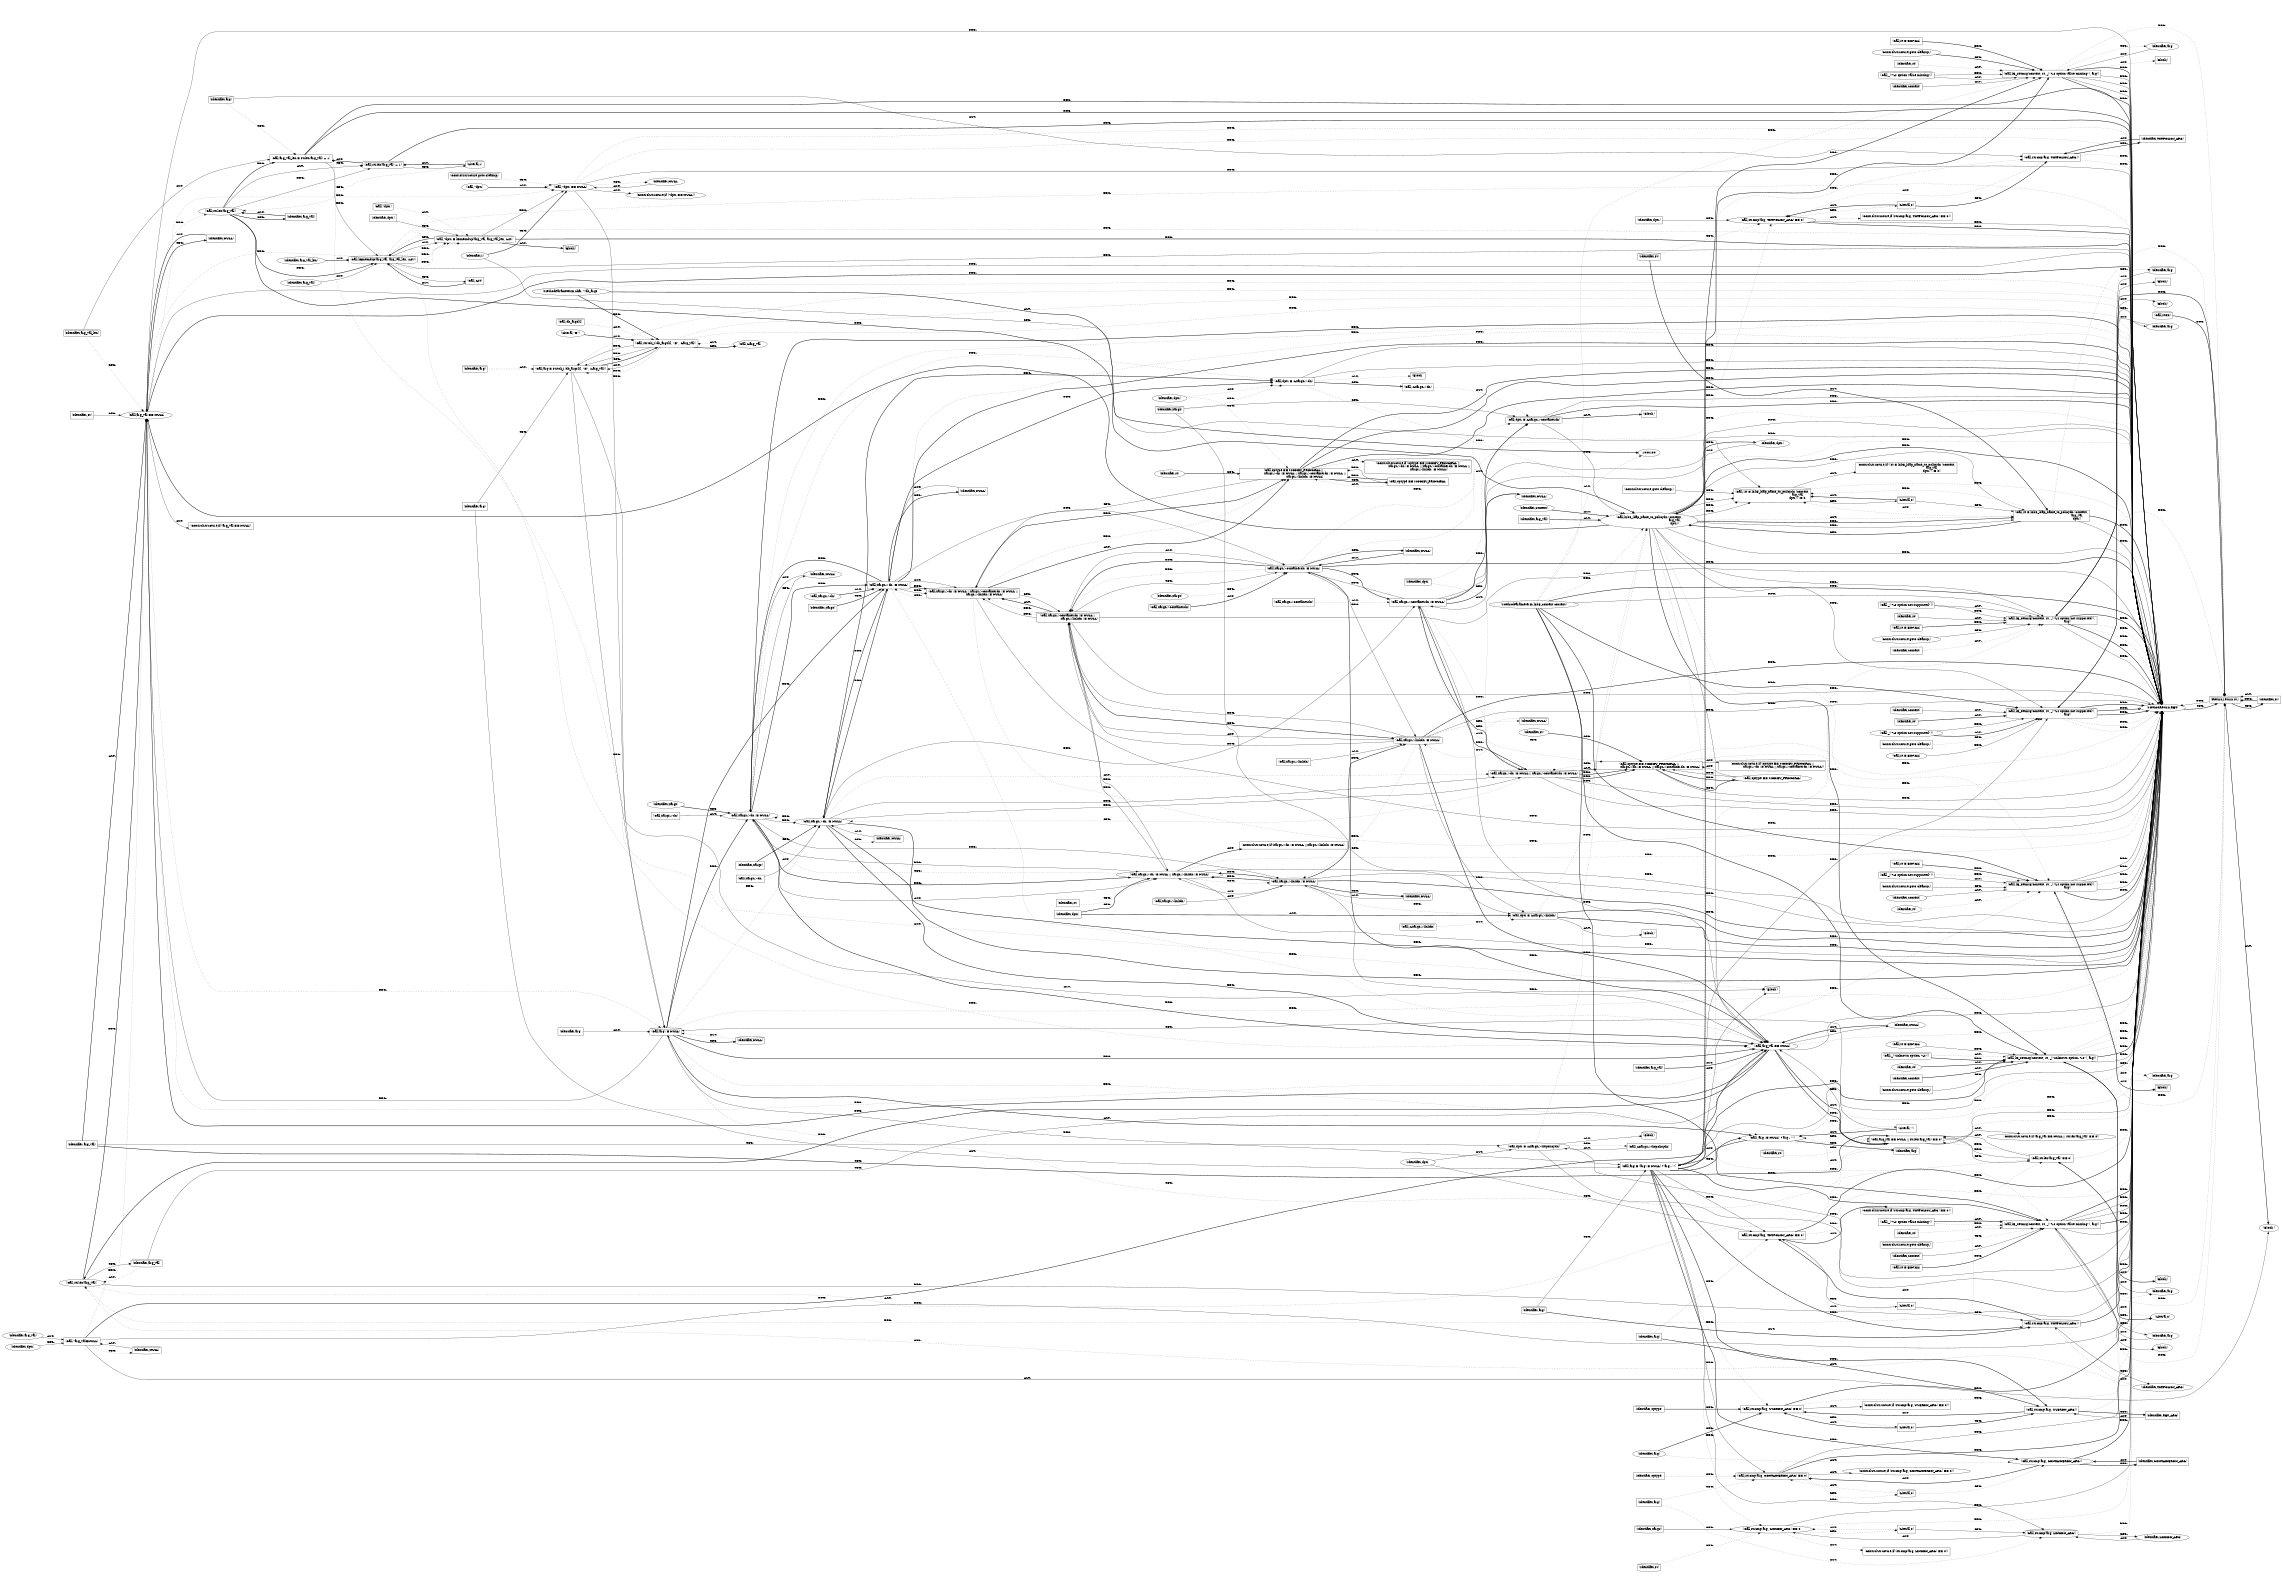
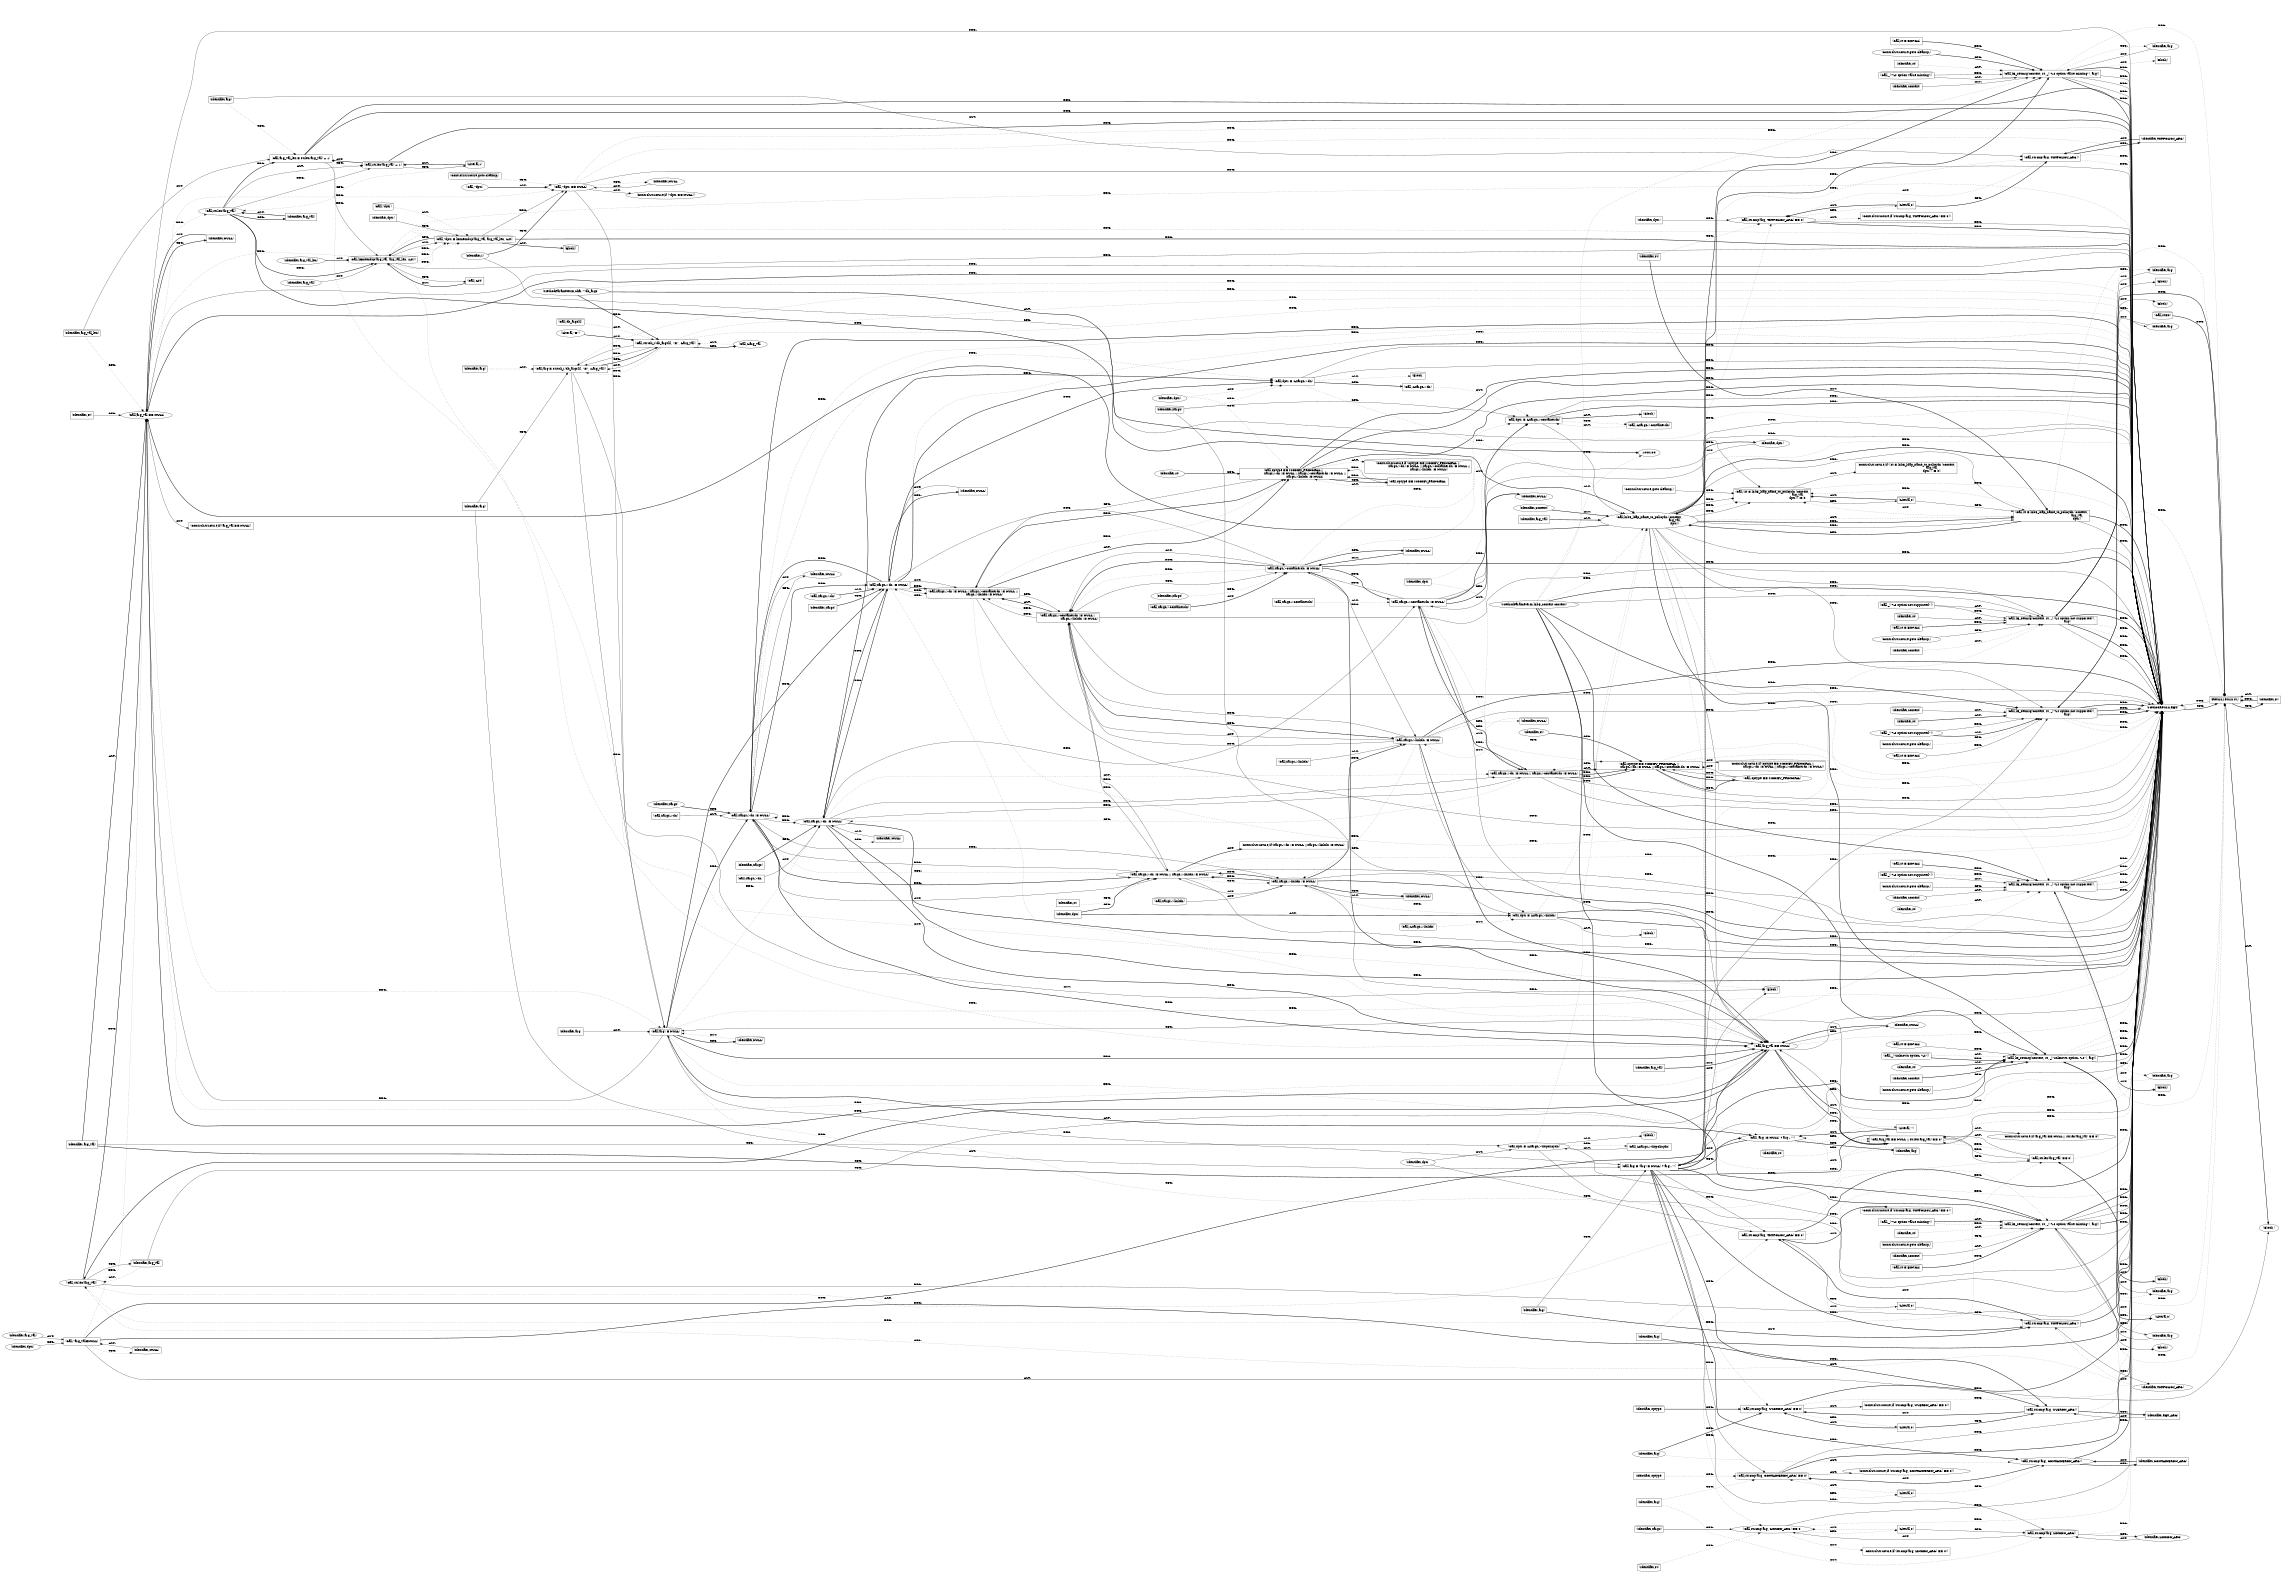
none -> (1649, 425)
(1420, 1325) -> (1420, 1325)
